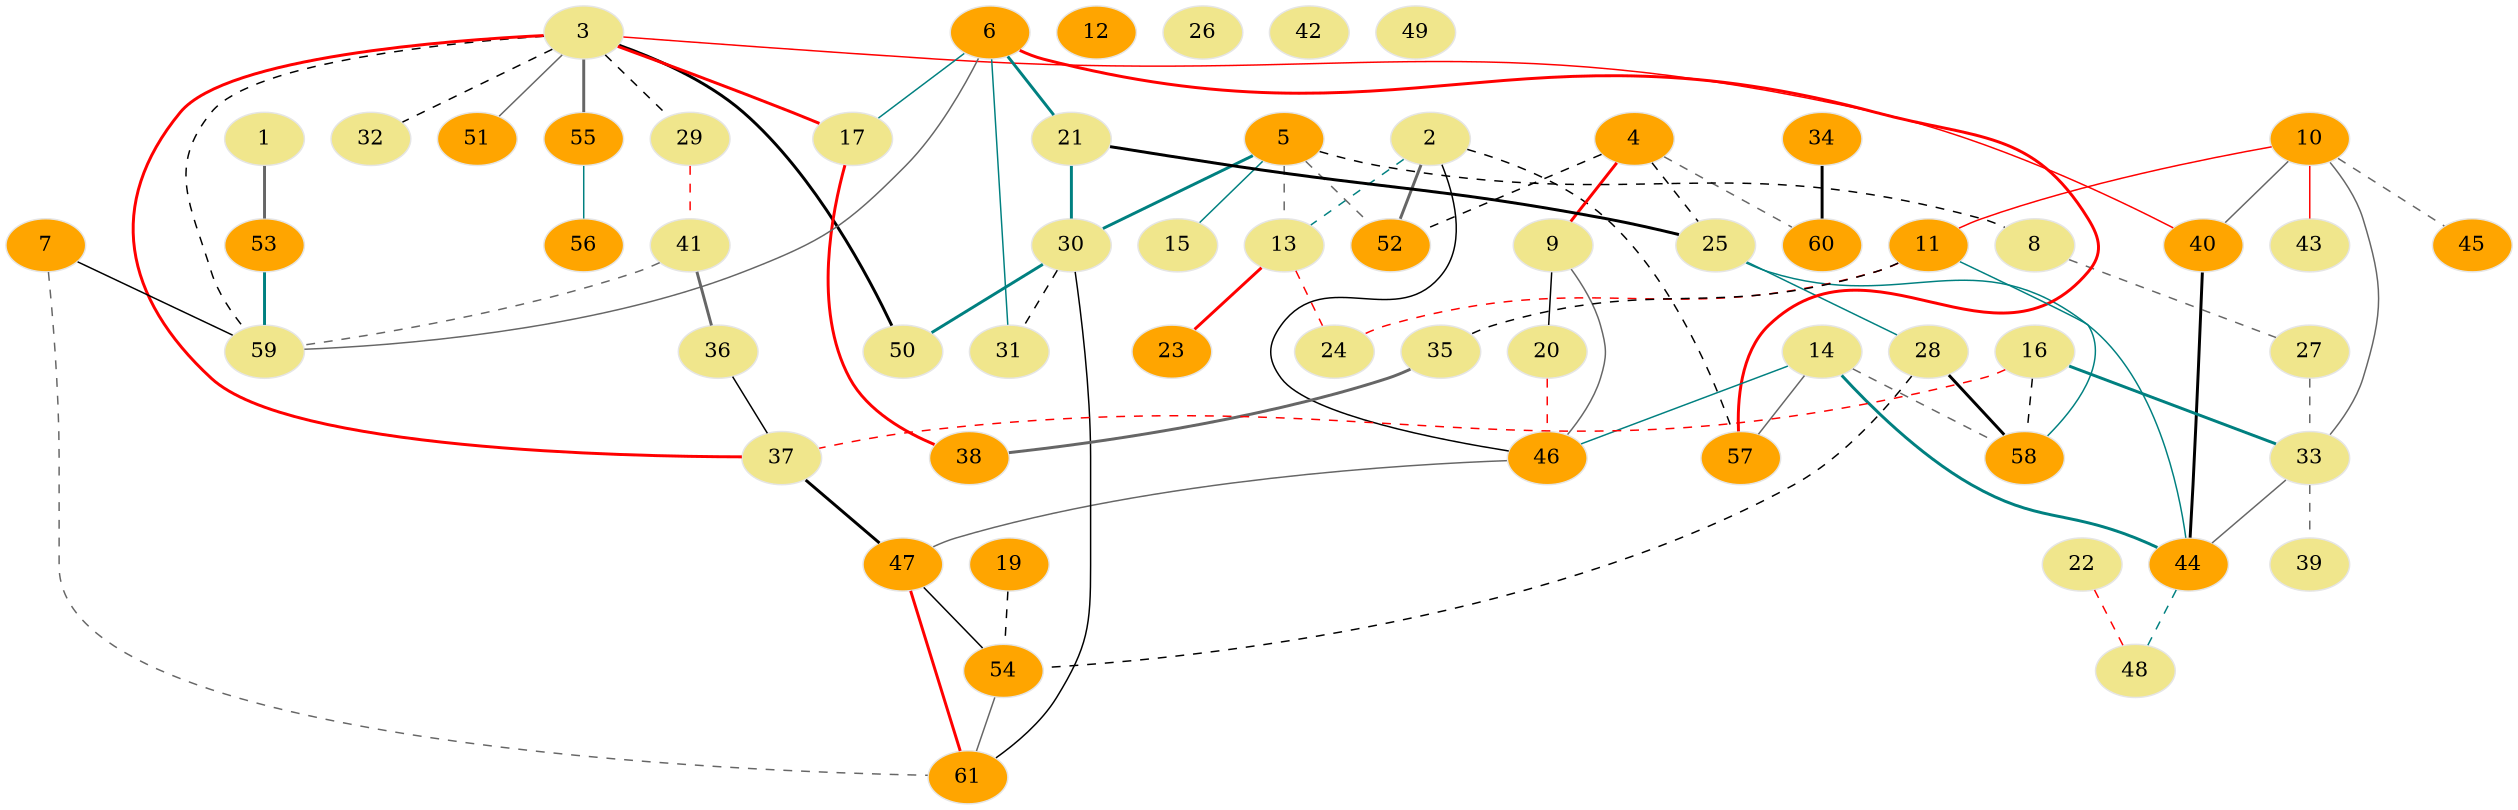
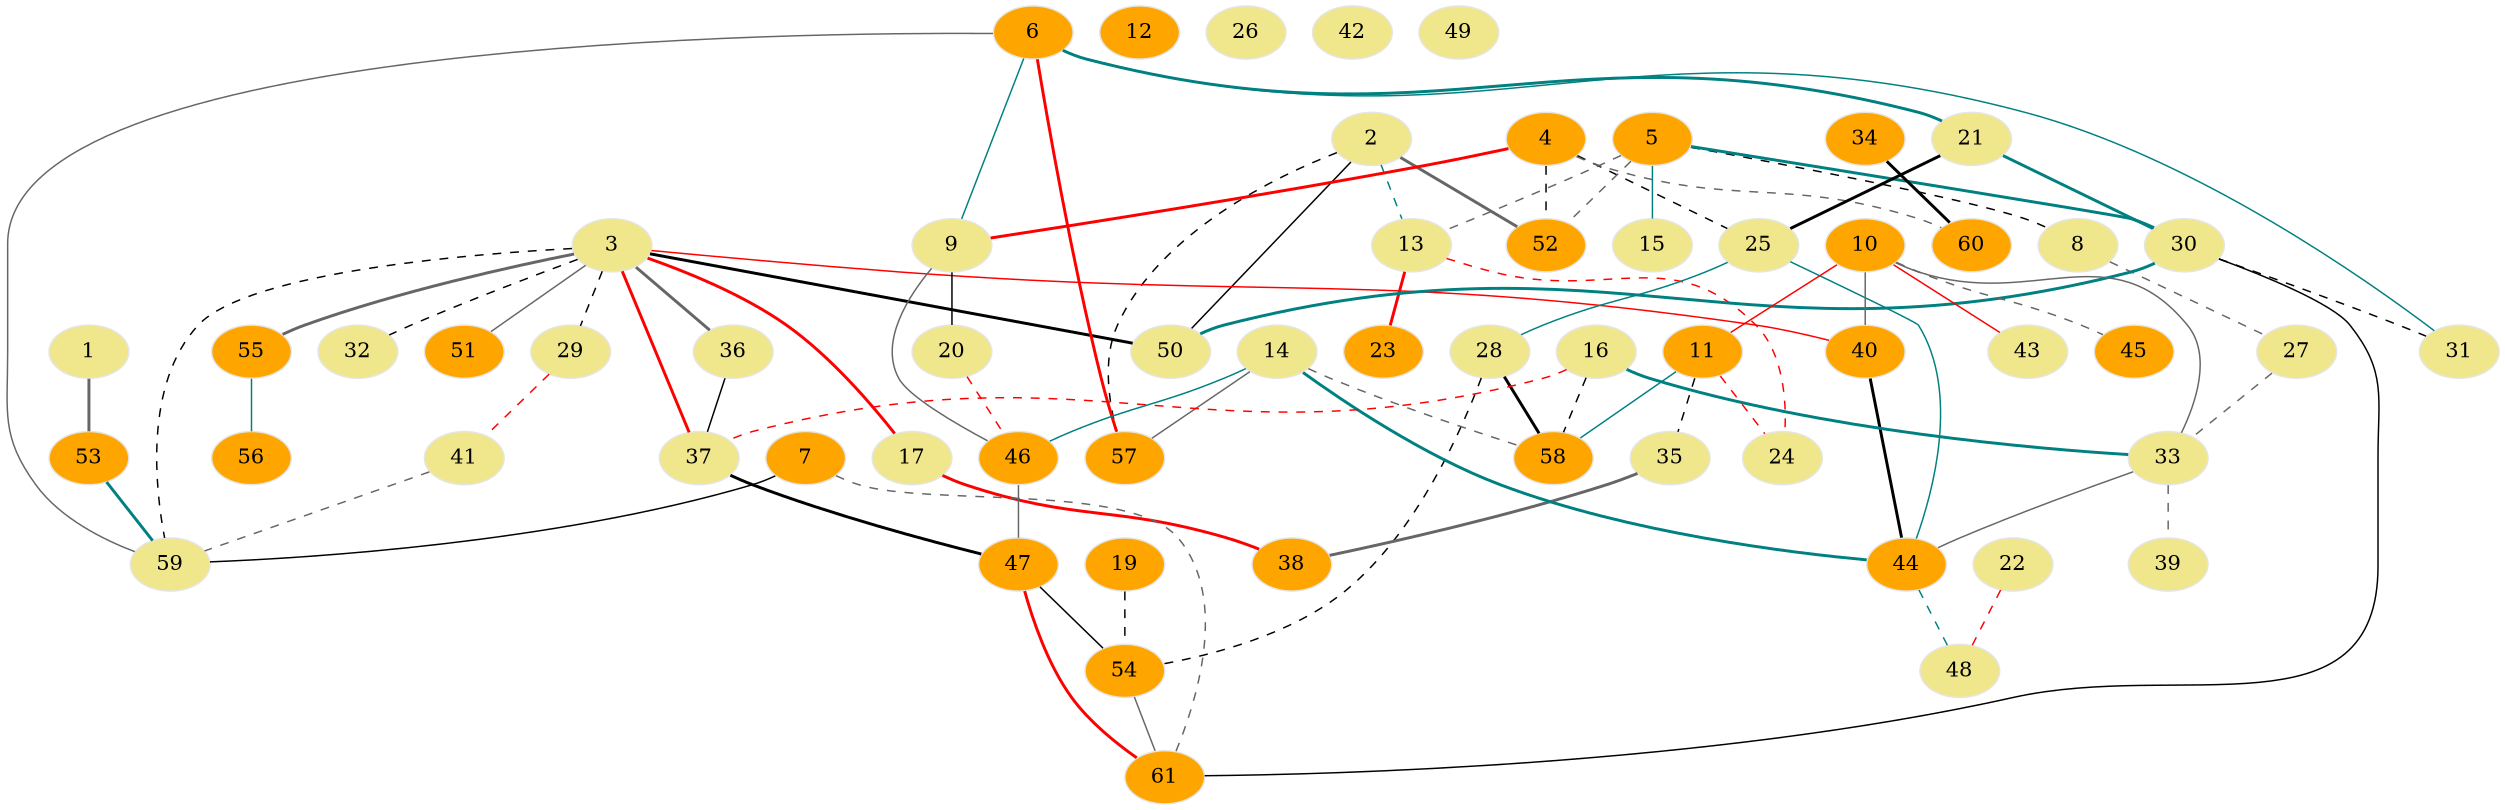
(921, 86) -> (993, 139)
(704, 299) -> (673, 299)
(1279, 329) -> (1271, 245)
